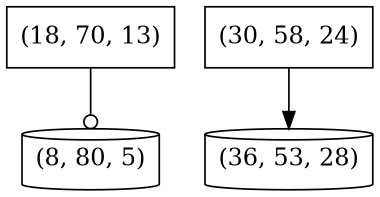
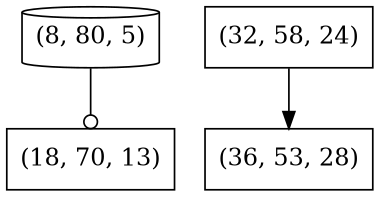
(289, 37) -> (289, 37)
(91, 92) -> (91, 92)
(289, 159) -> (289, 159)
